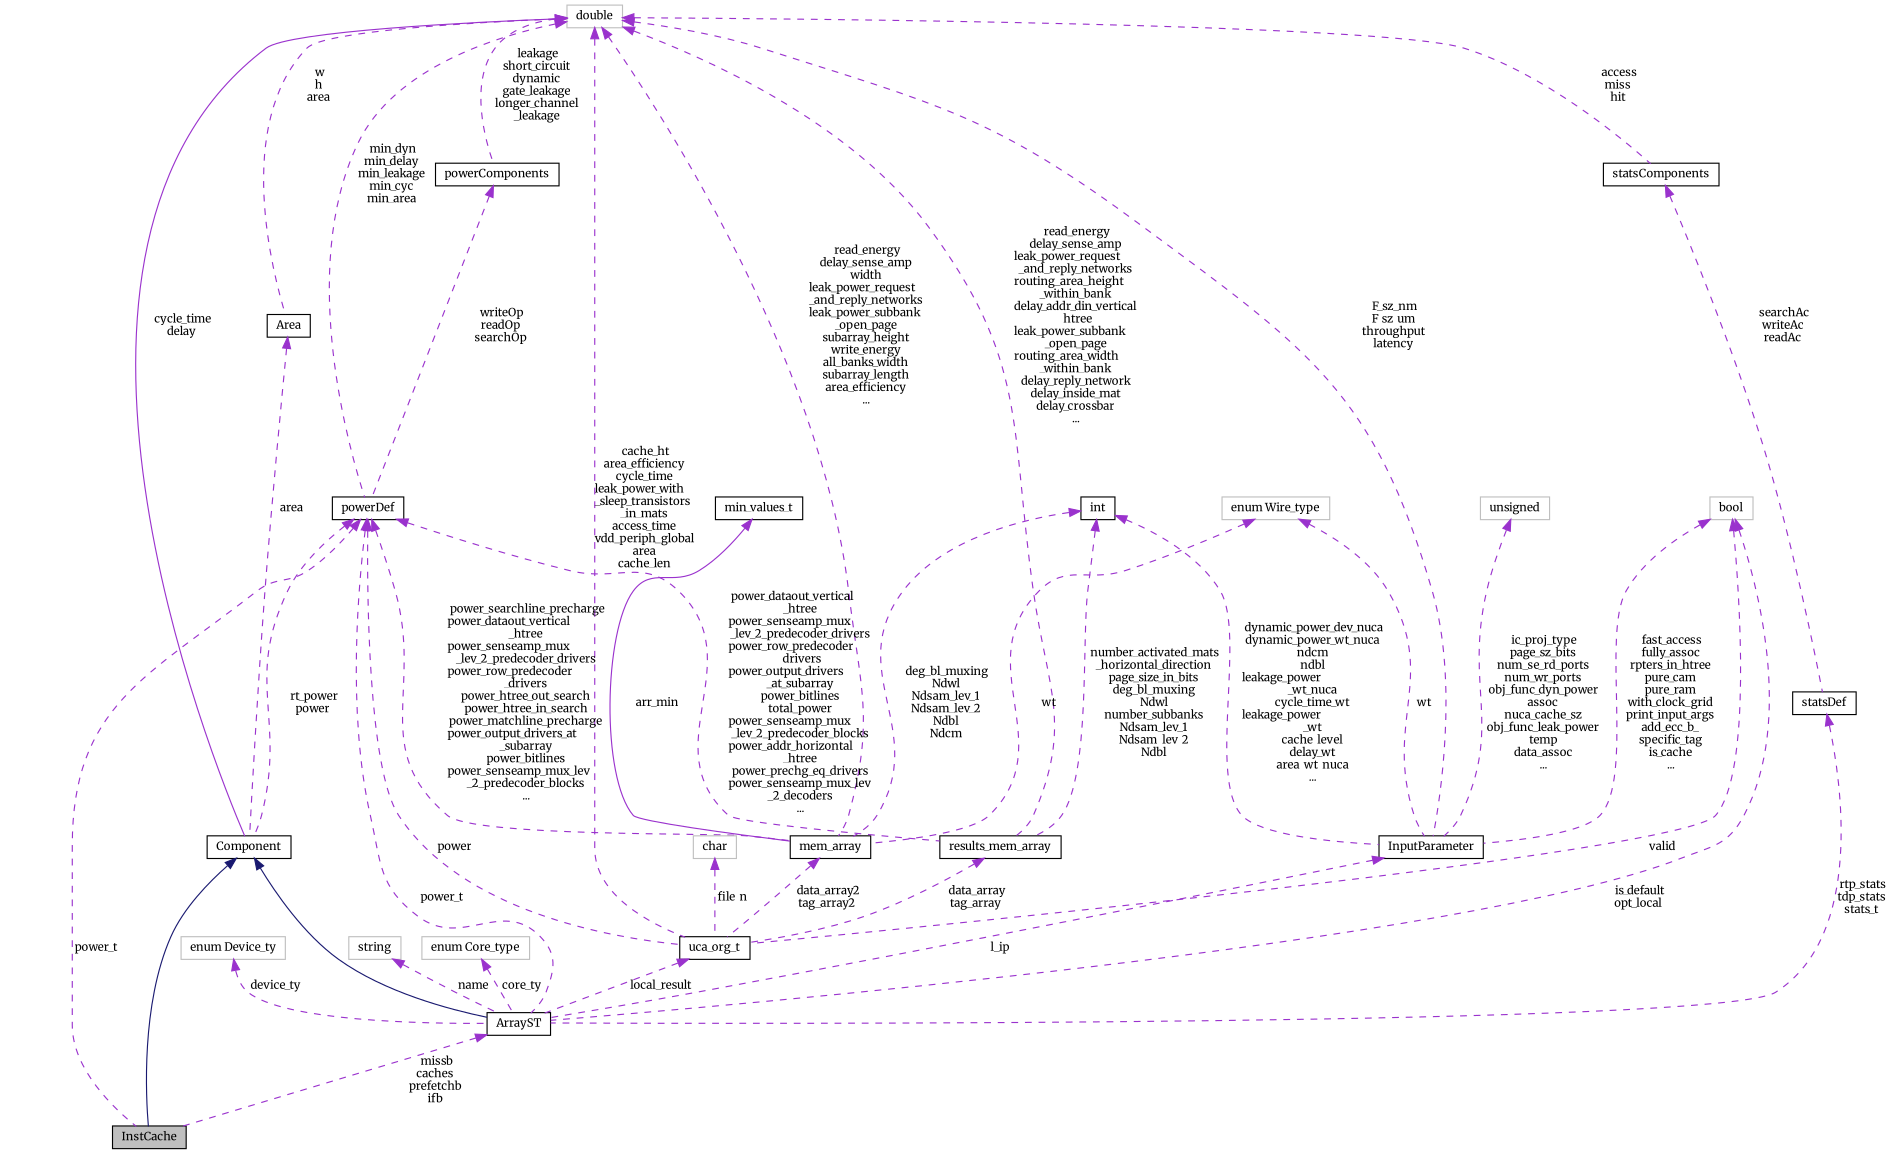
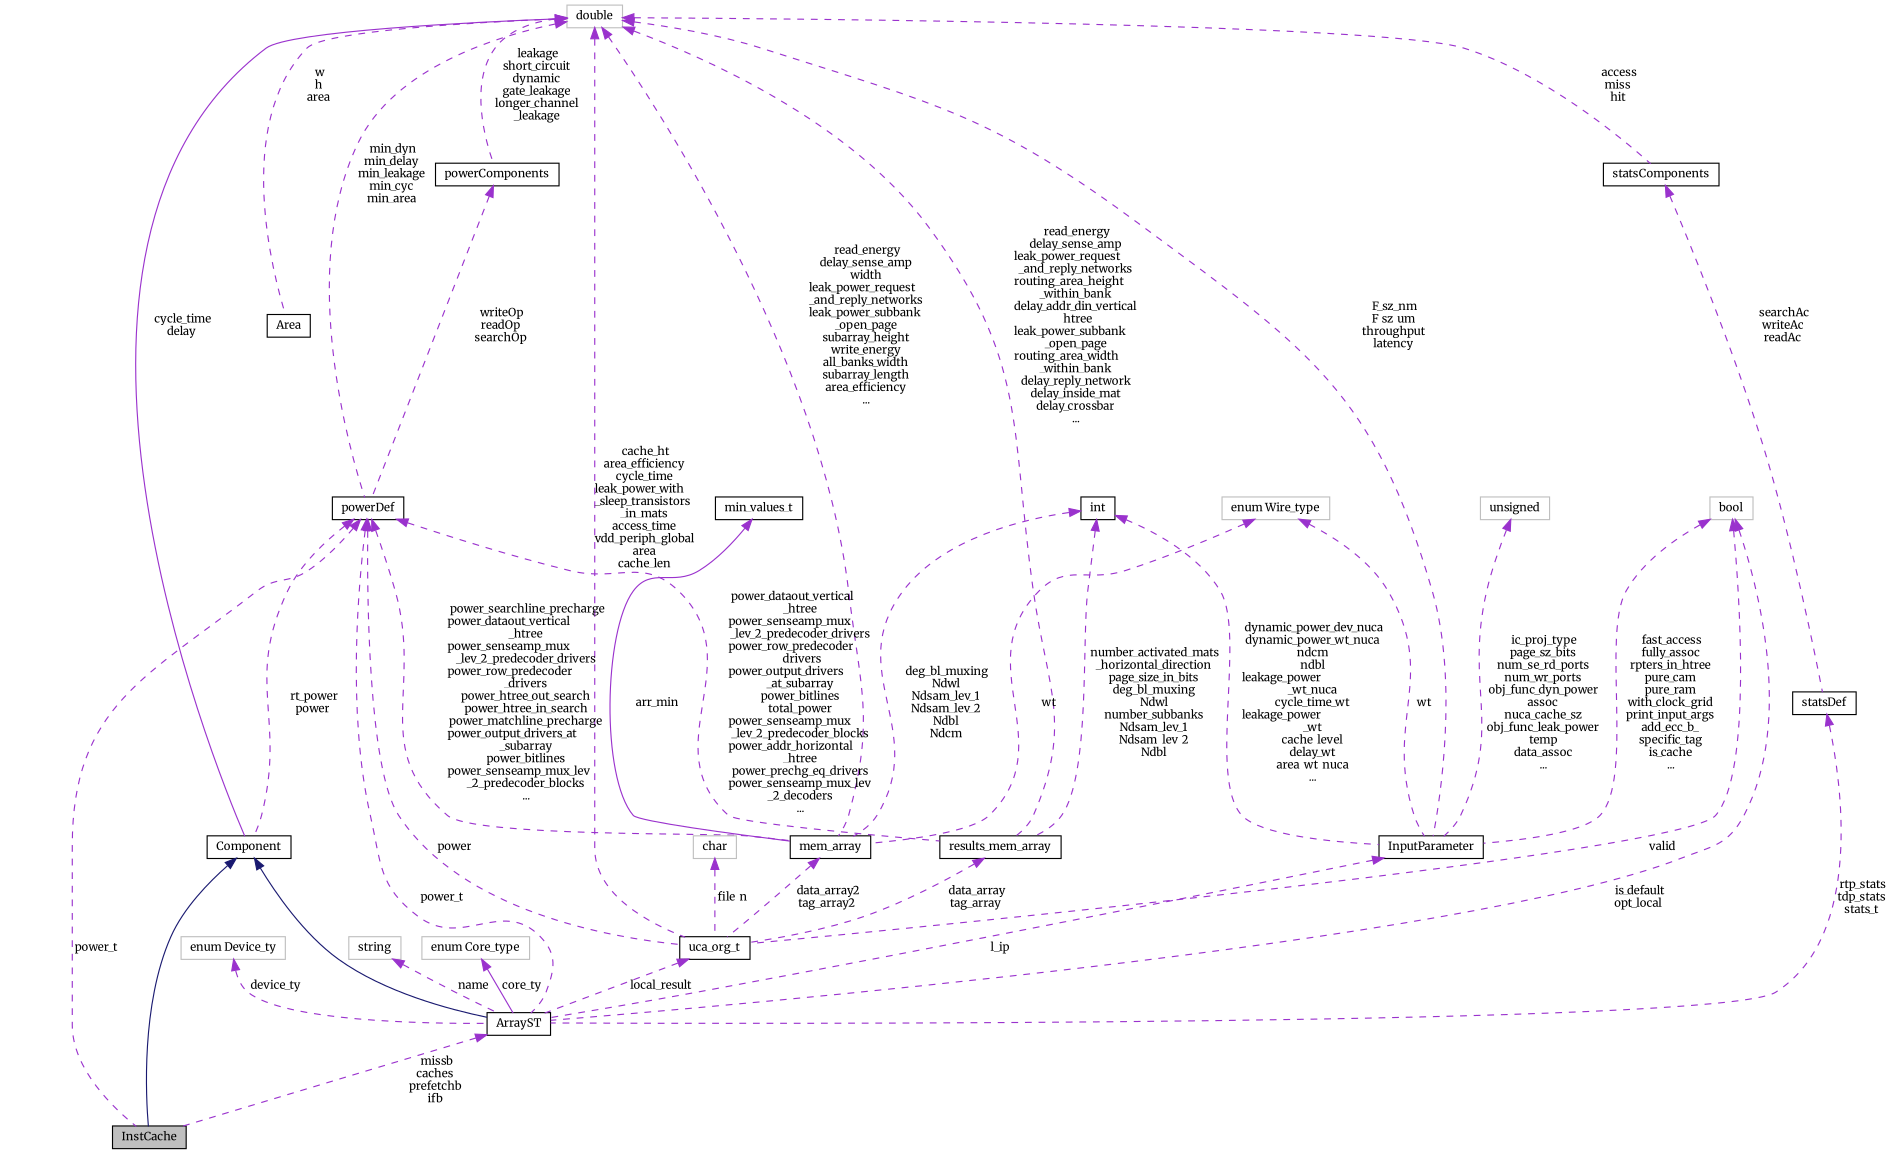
(264, 604) -> none
(500, 991) -> (500, 991)
